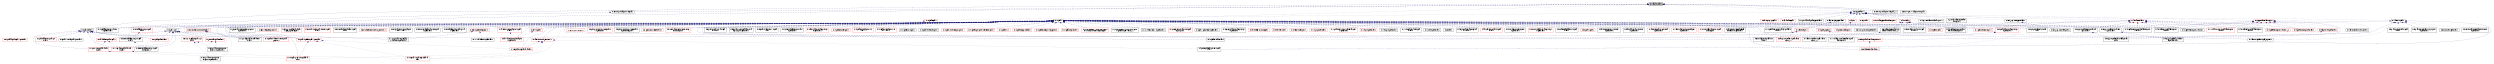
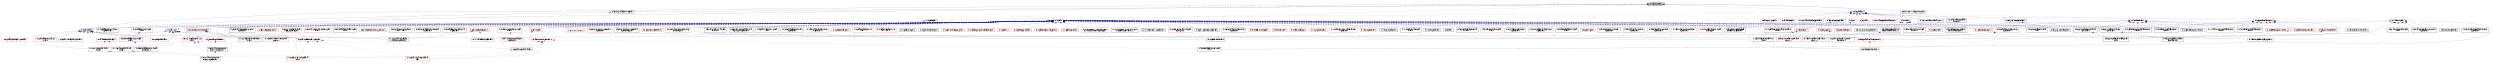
(1885, 12) -> none
(1842, 40) -> (1842, 40)
(205, 48) -> (213, 55)
